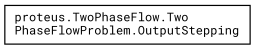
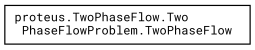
(127, 25) -> (127, 25)
